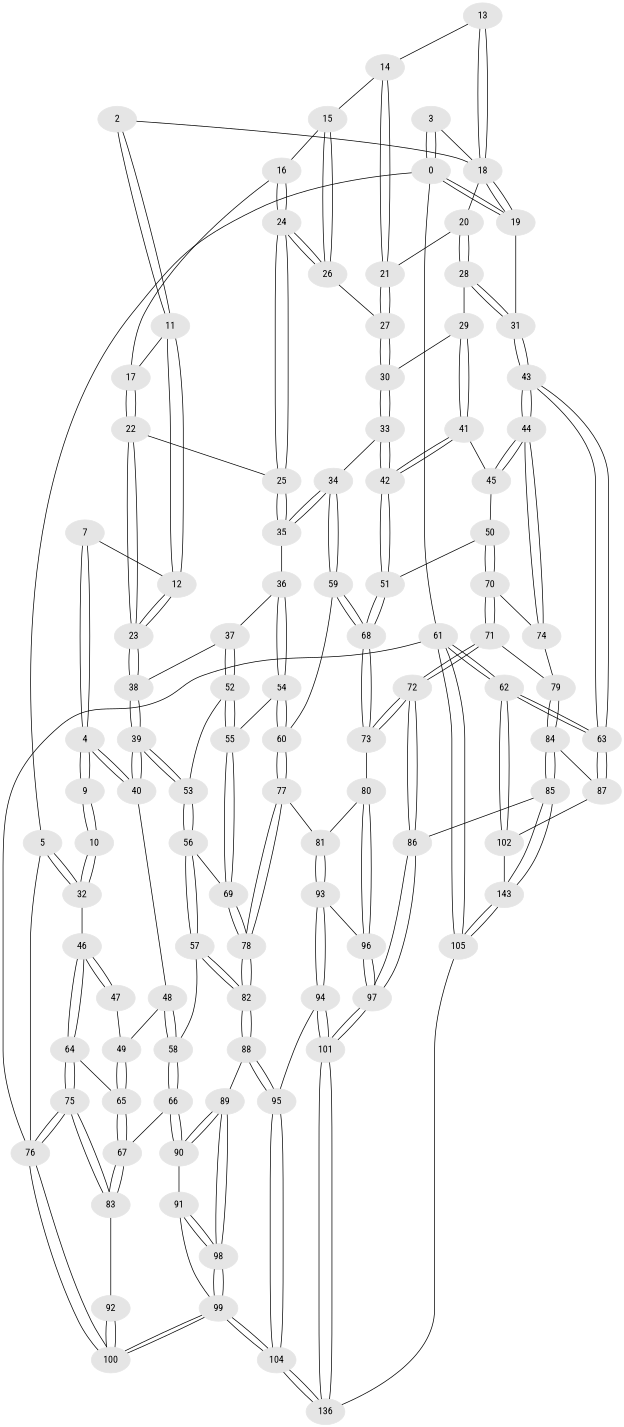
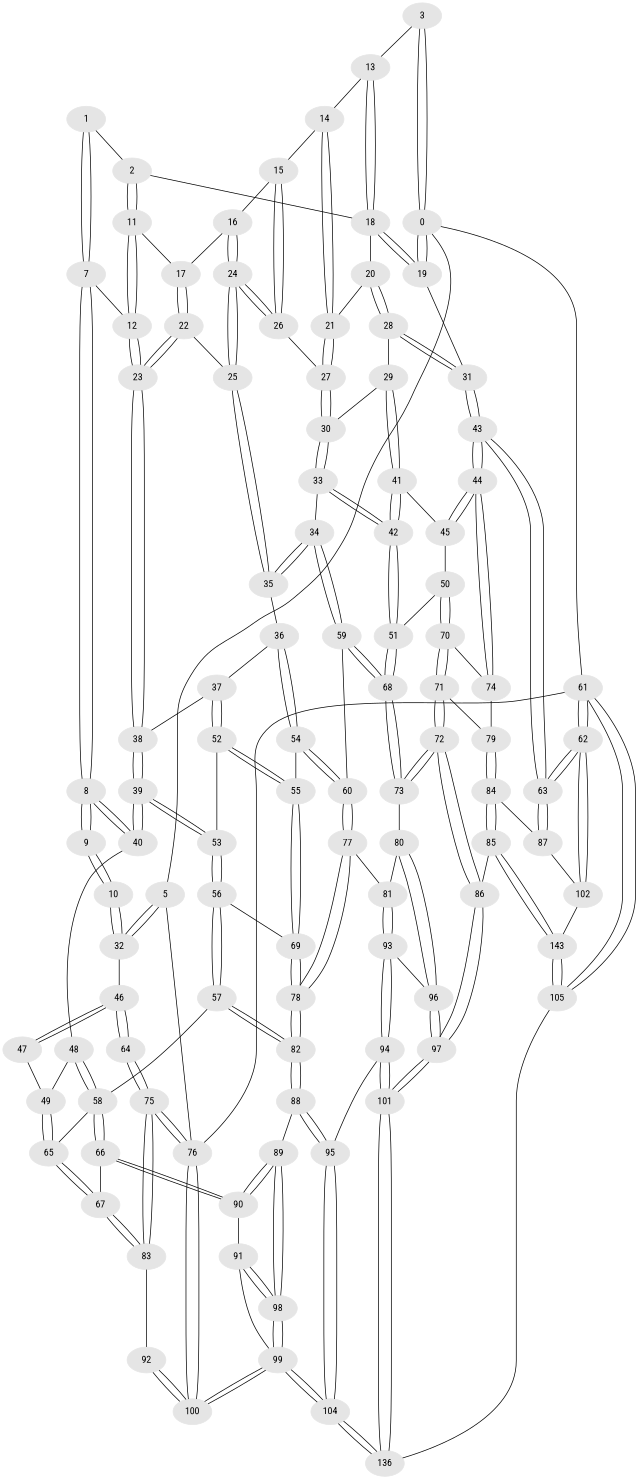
none -> (86, 119)
(457, 145) -> (396, 42)
(85, 740) -> (86, 791)
(96, 1076) -> (73, 1127)
